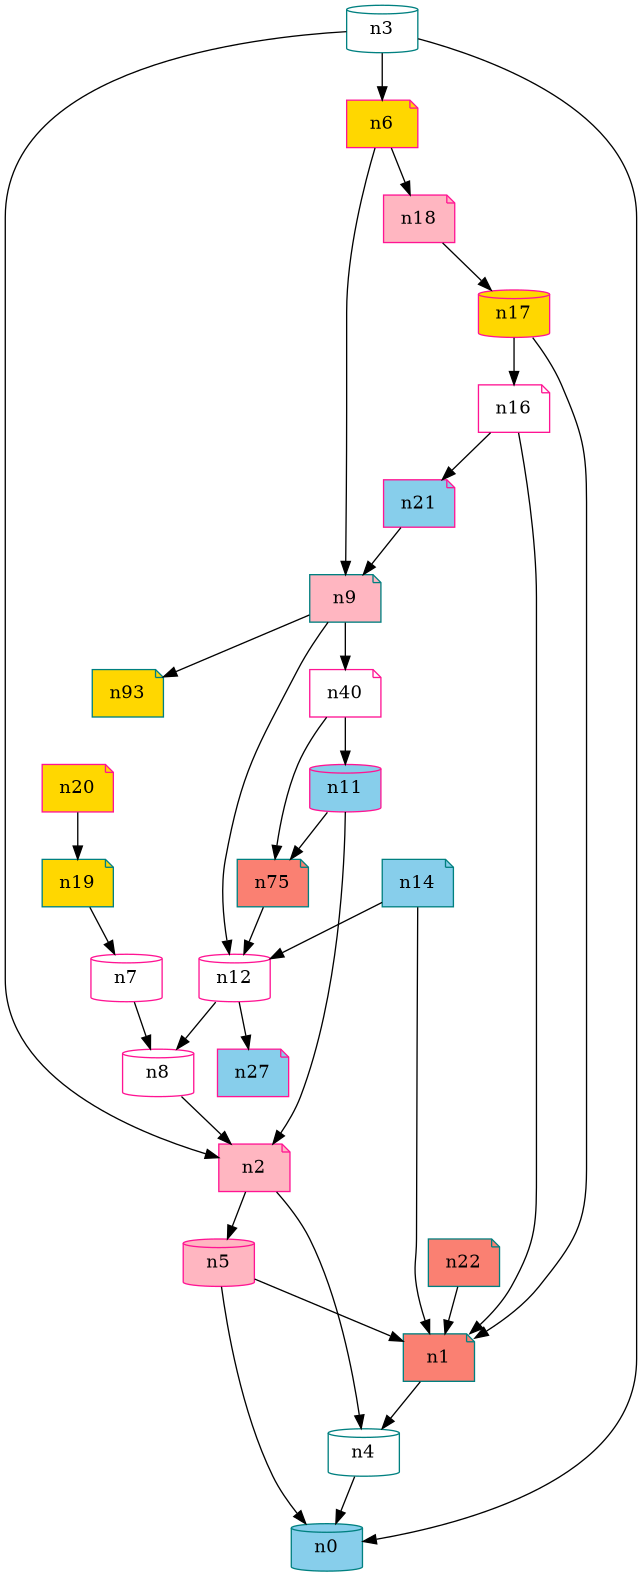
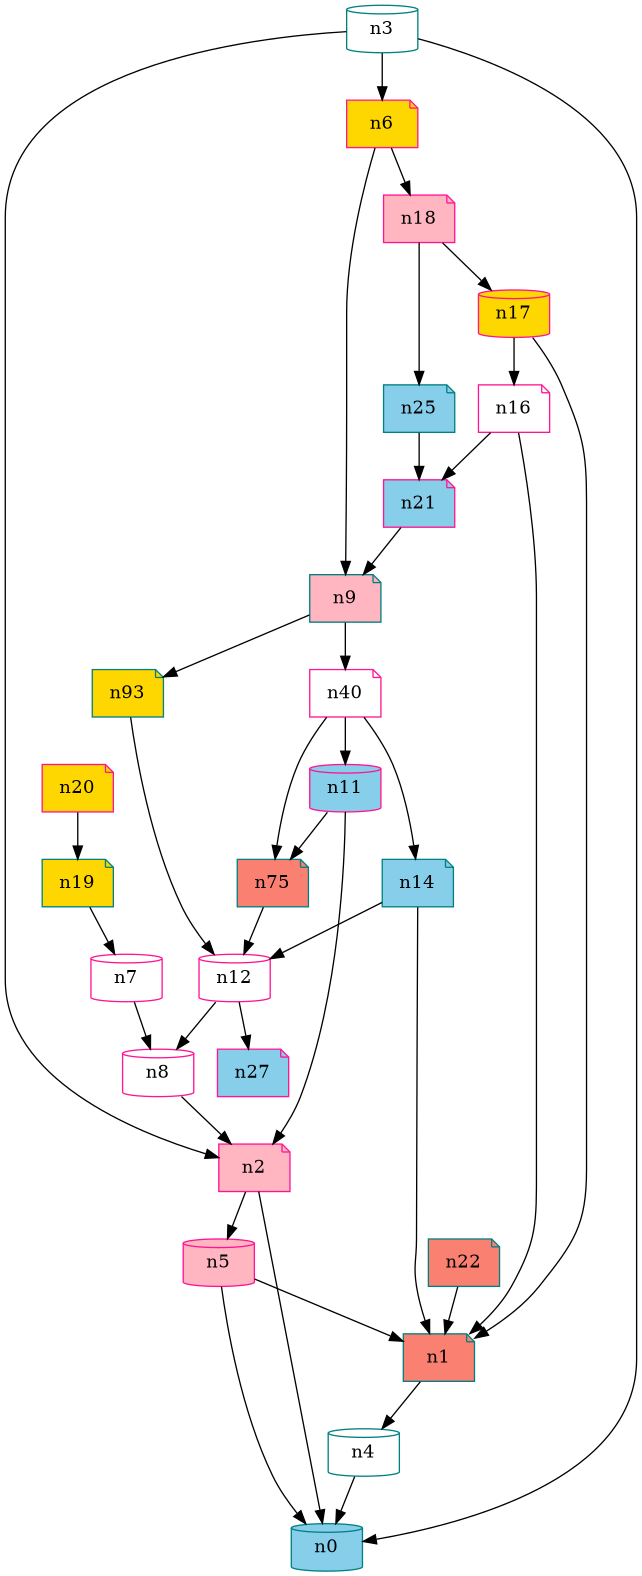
none -> (419, 409)
(248, 773) -> (155, 835)
none -> (398, 778)
(333, 1297) -> (289, 1351)
